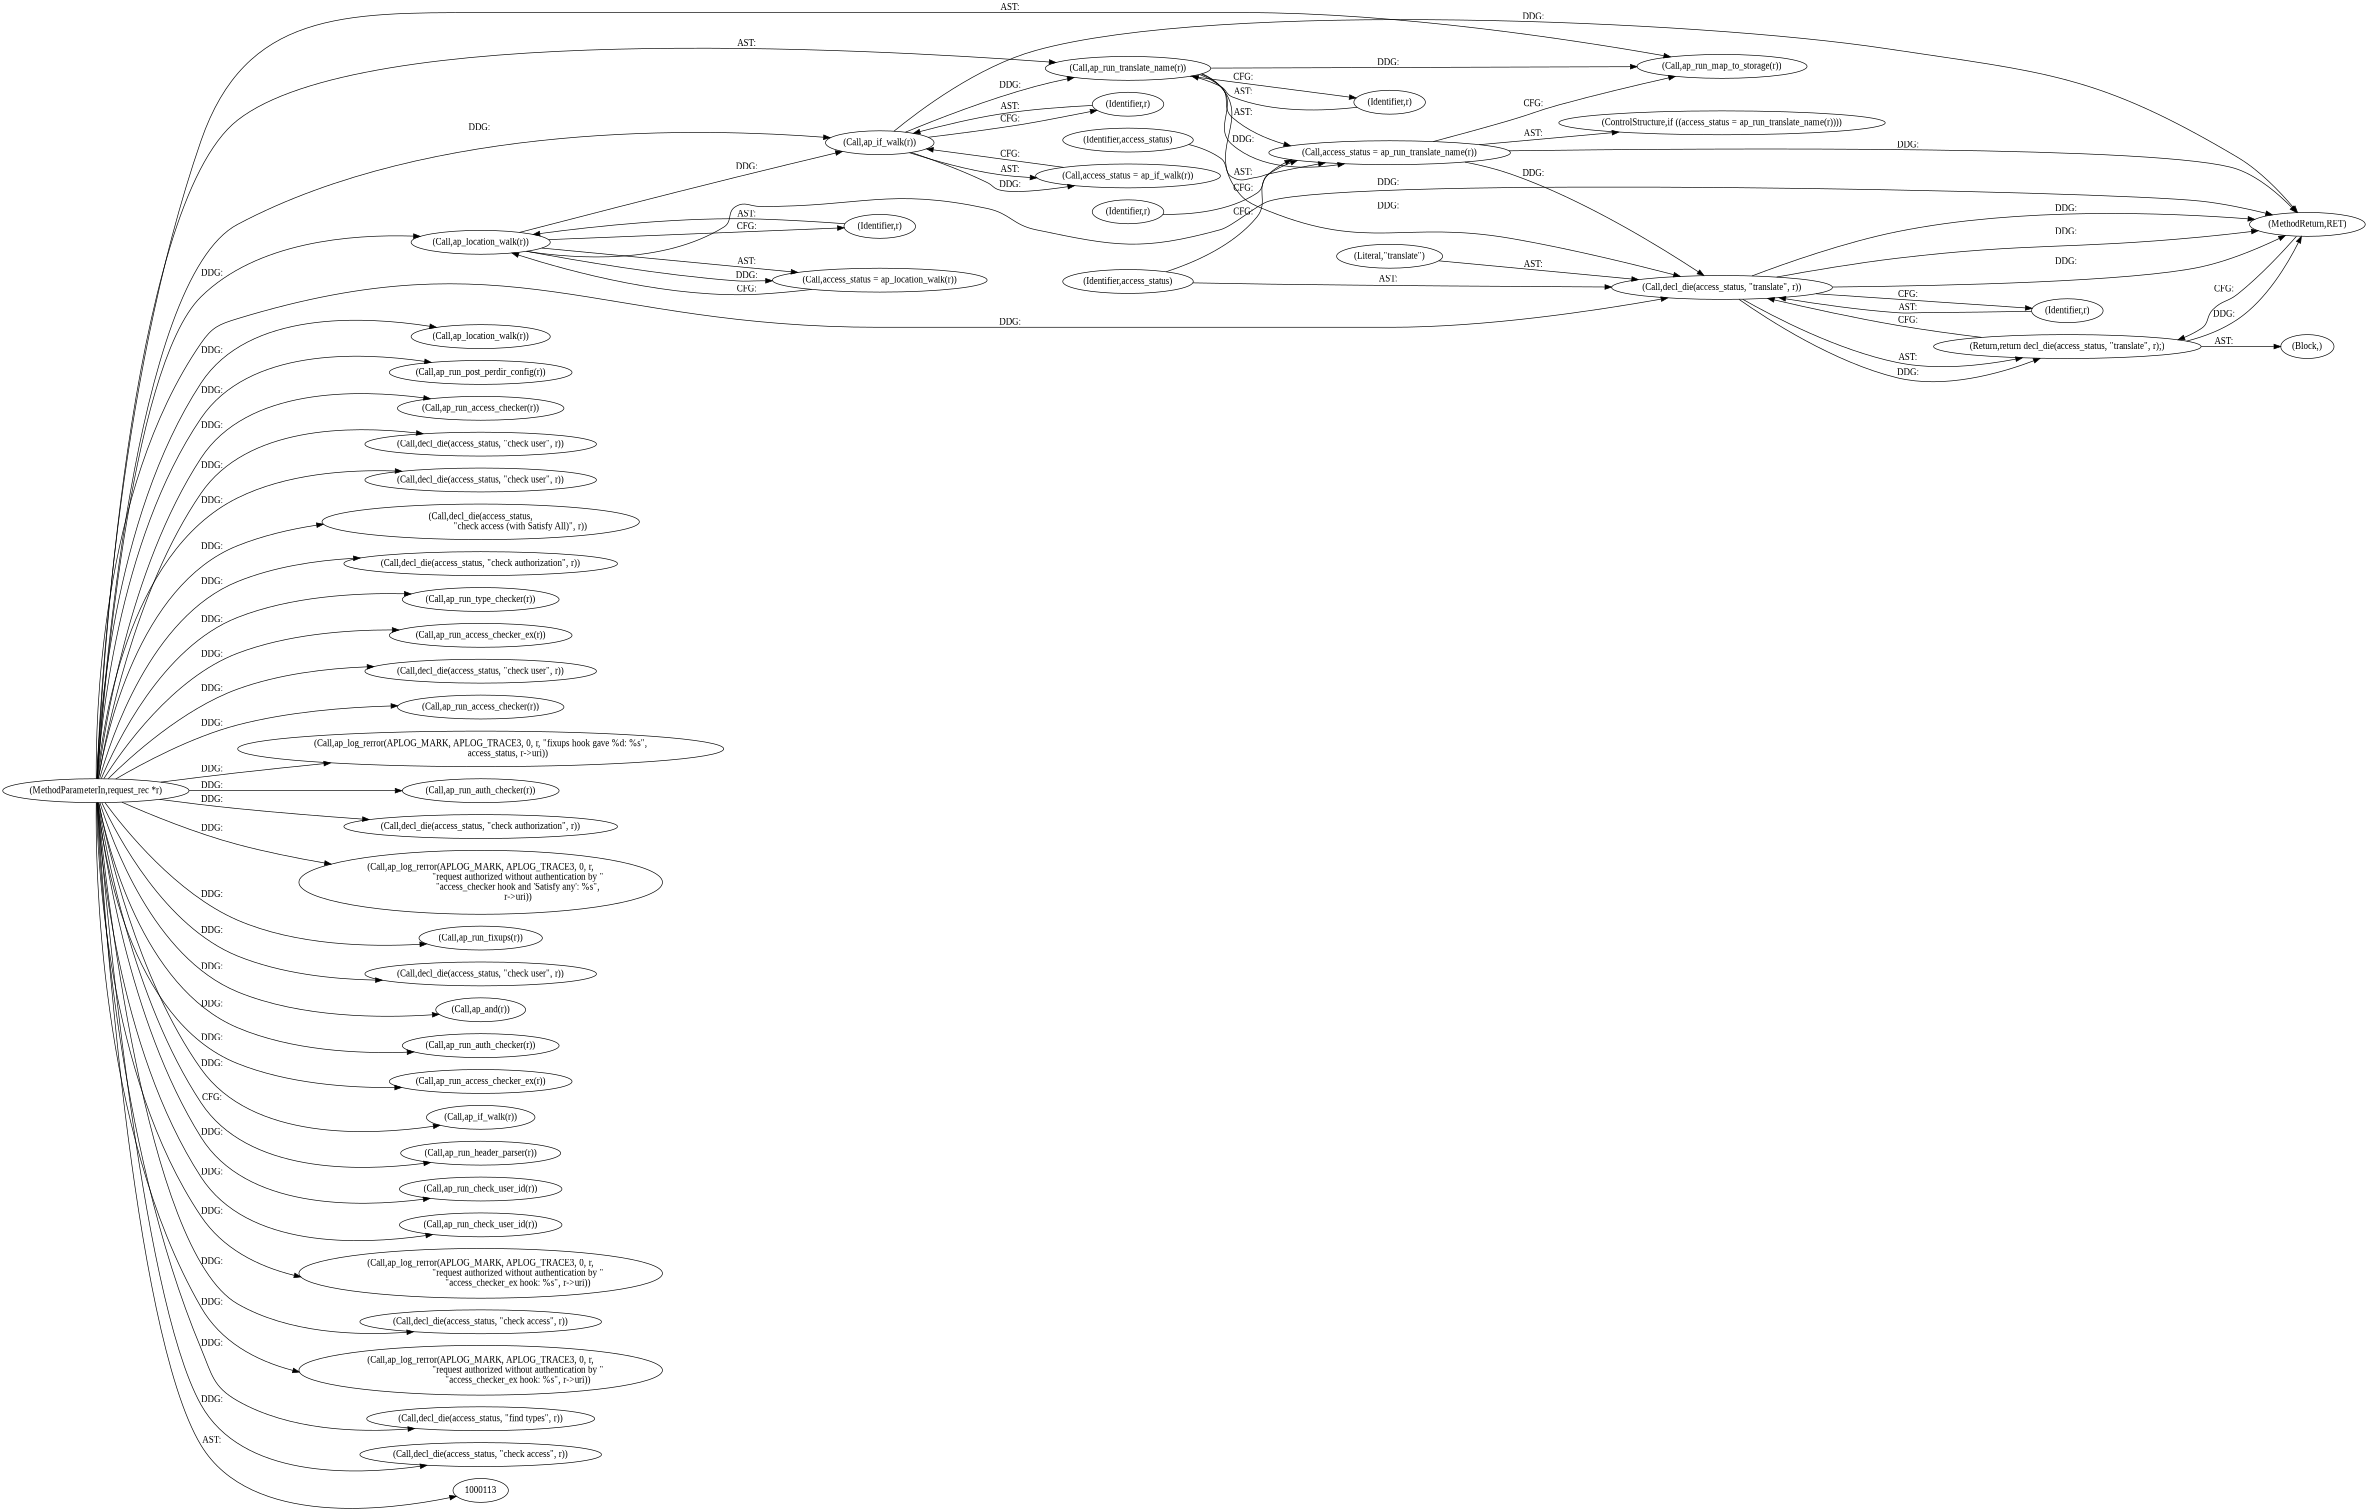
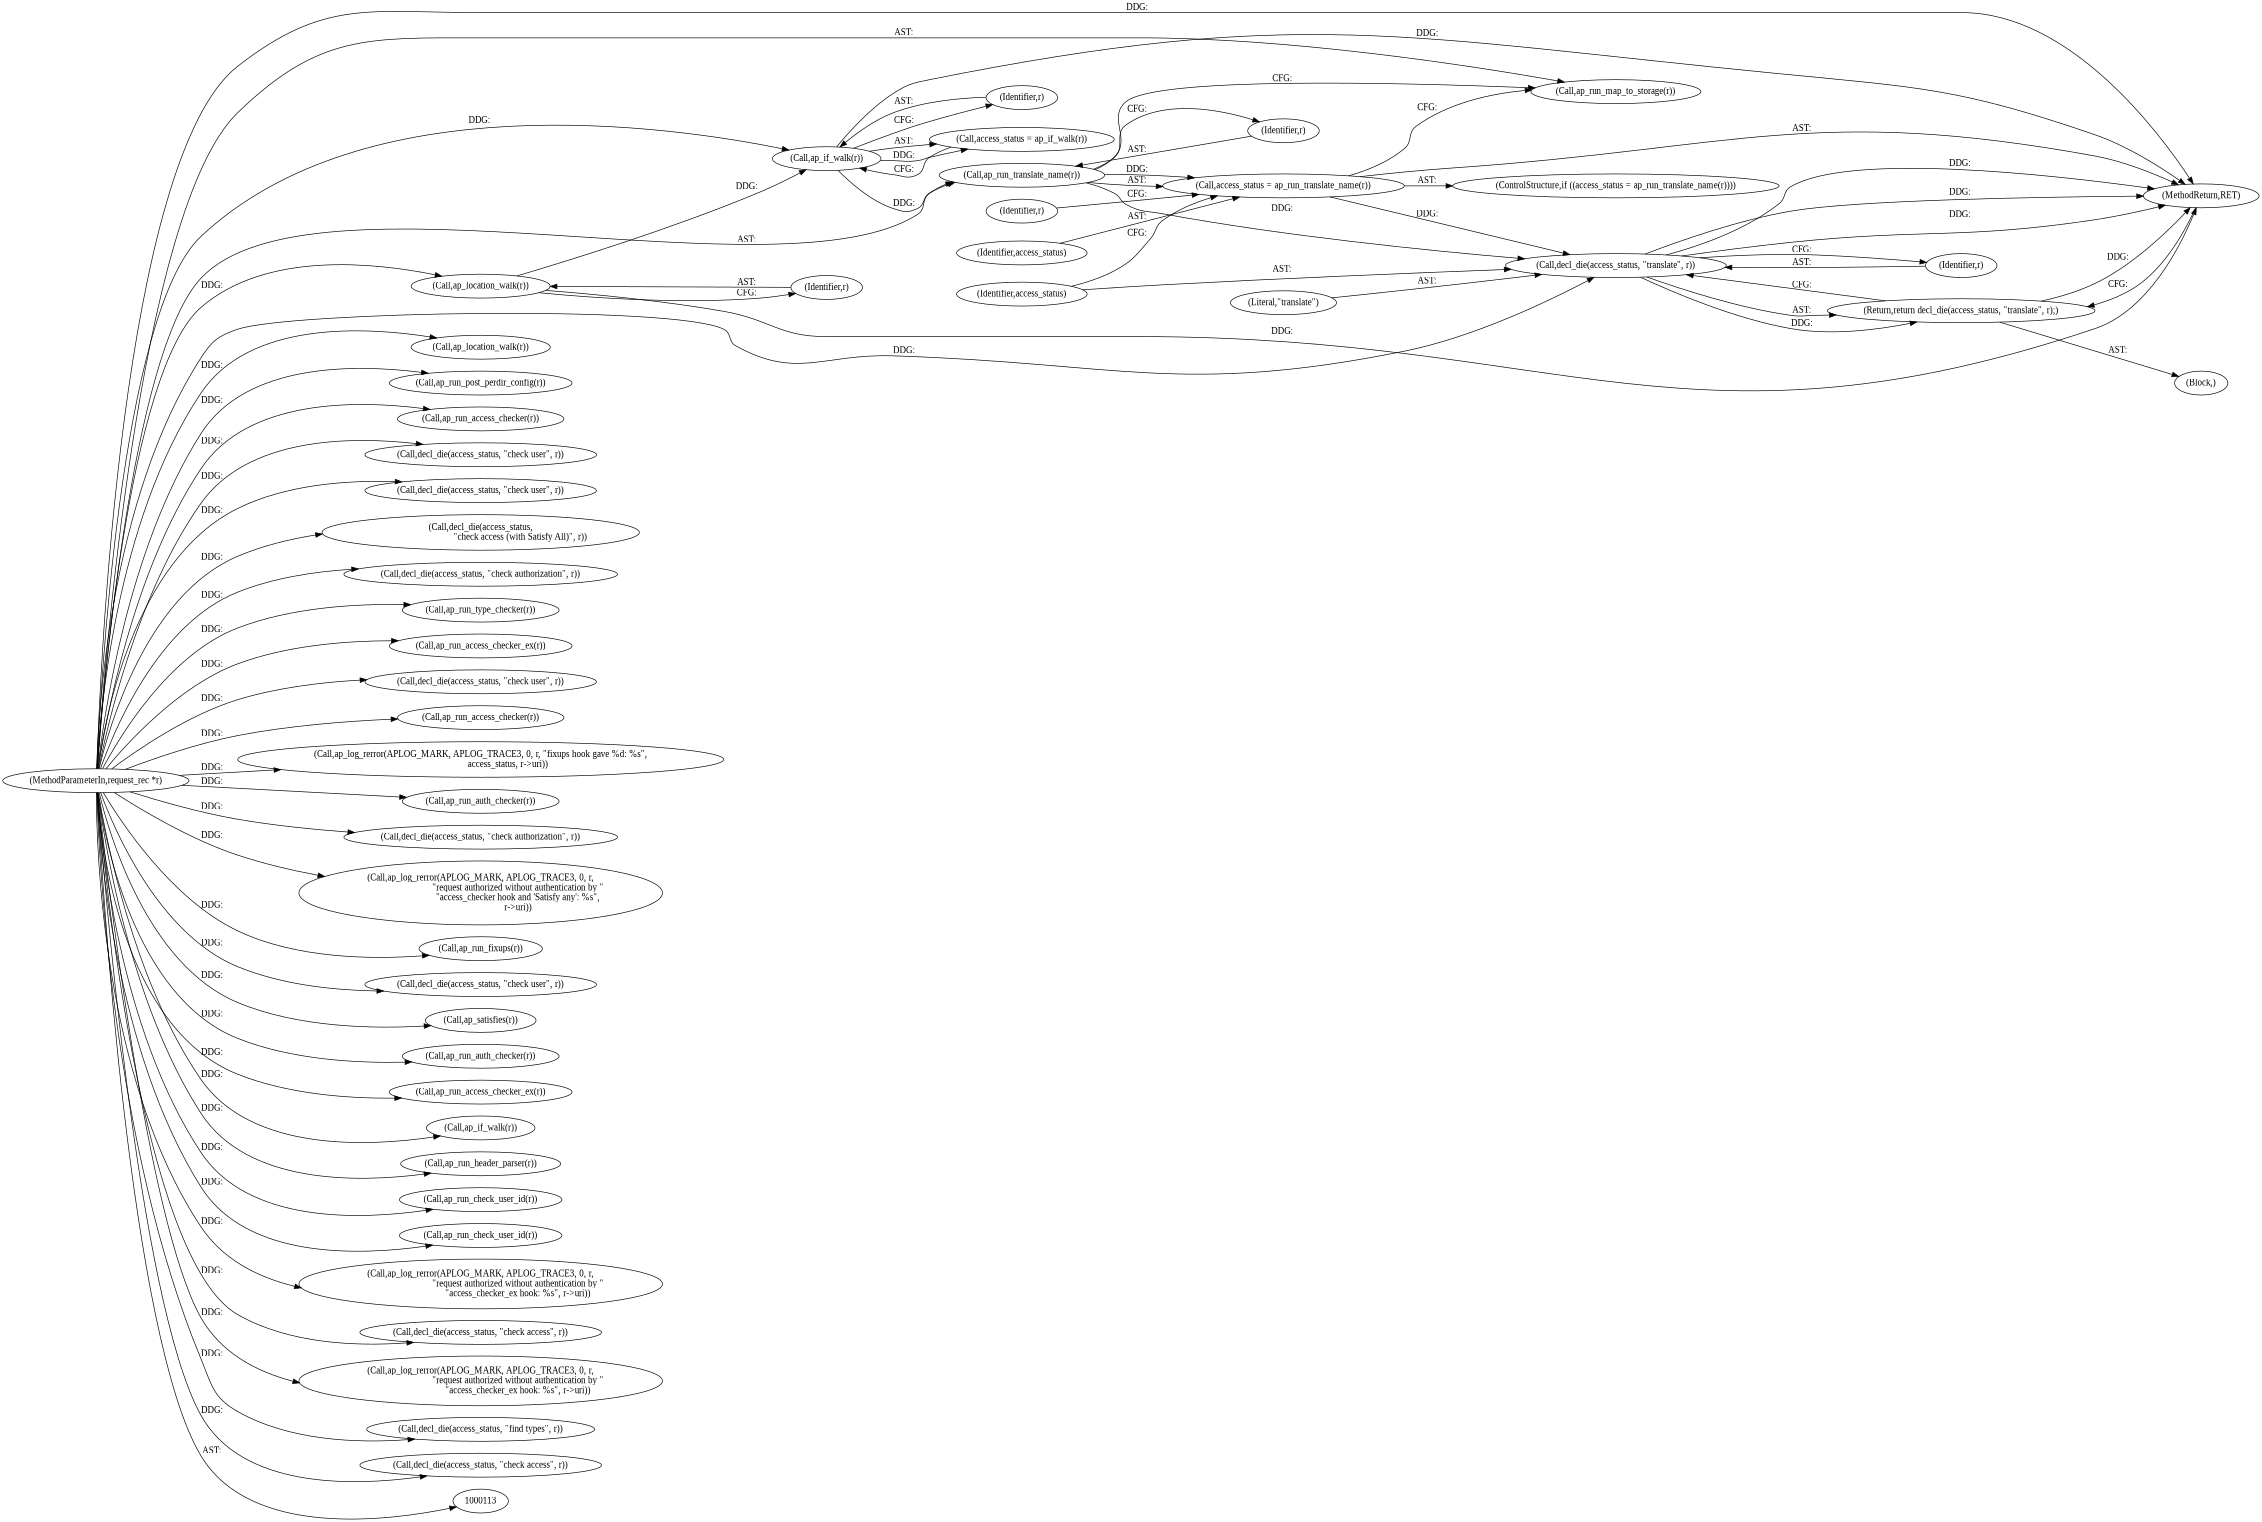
none -> (876, 13)
(1390, 63) -> (1283, 79)
(1909, 145) -> (1803, 128)
(880, 280) -> none
(481, 1010) -> (481, 1020)
(213, 1098) -> (213, 1108)
